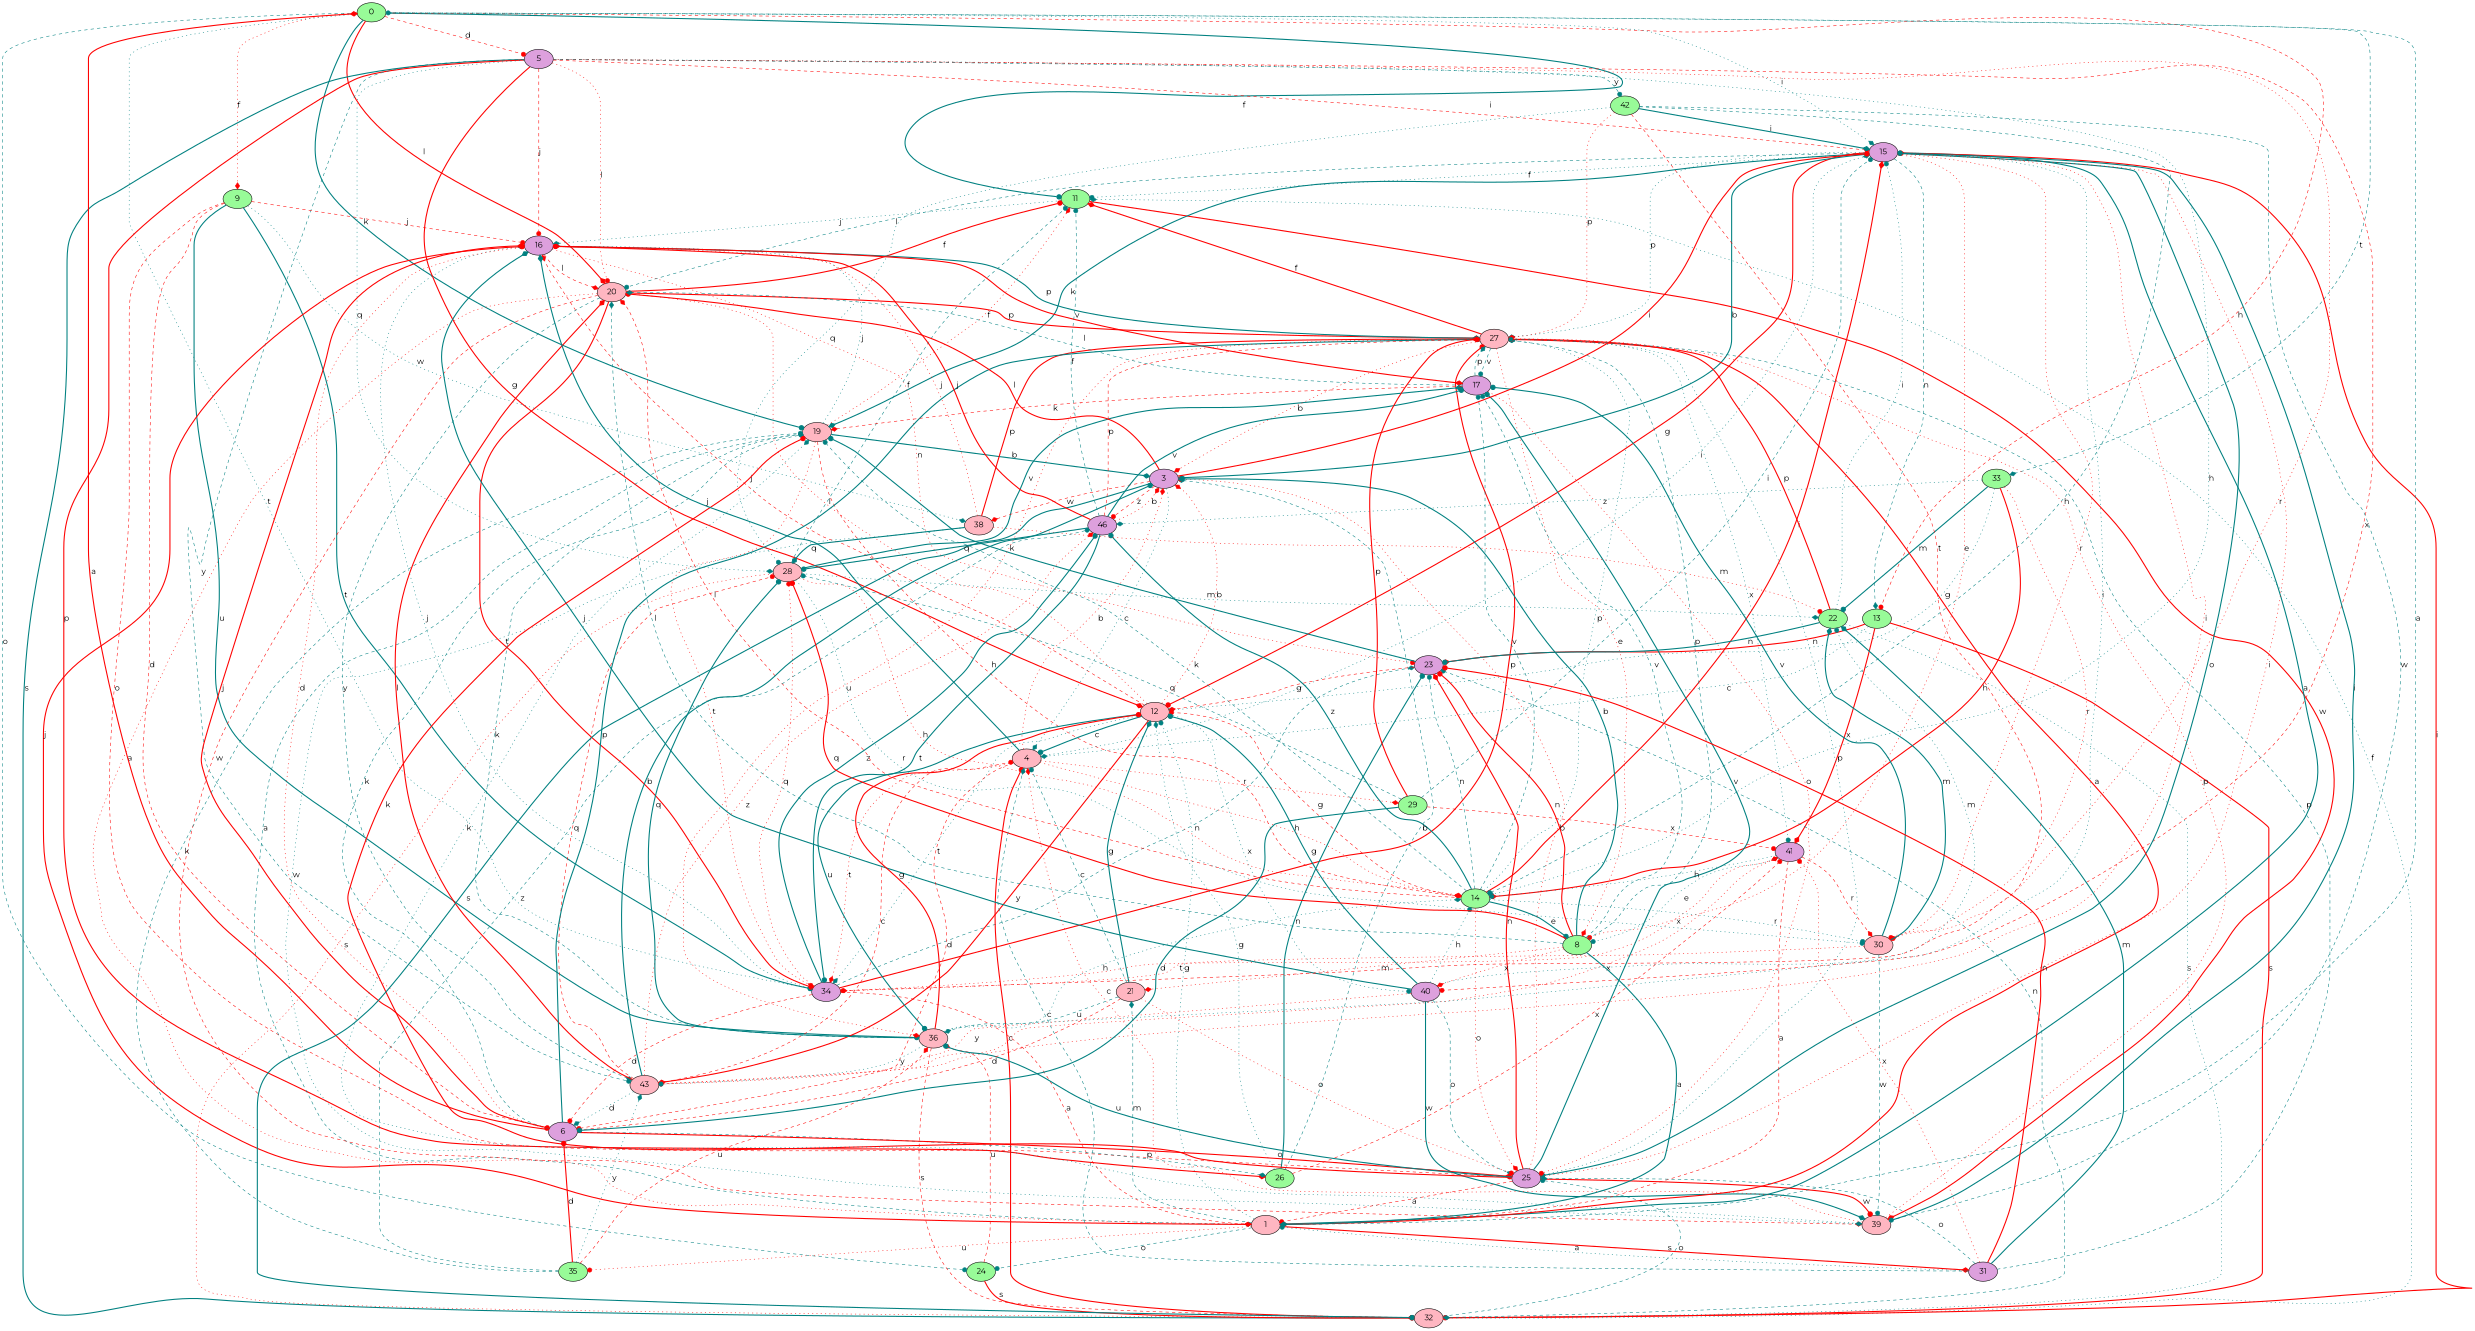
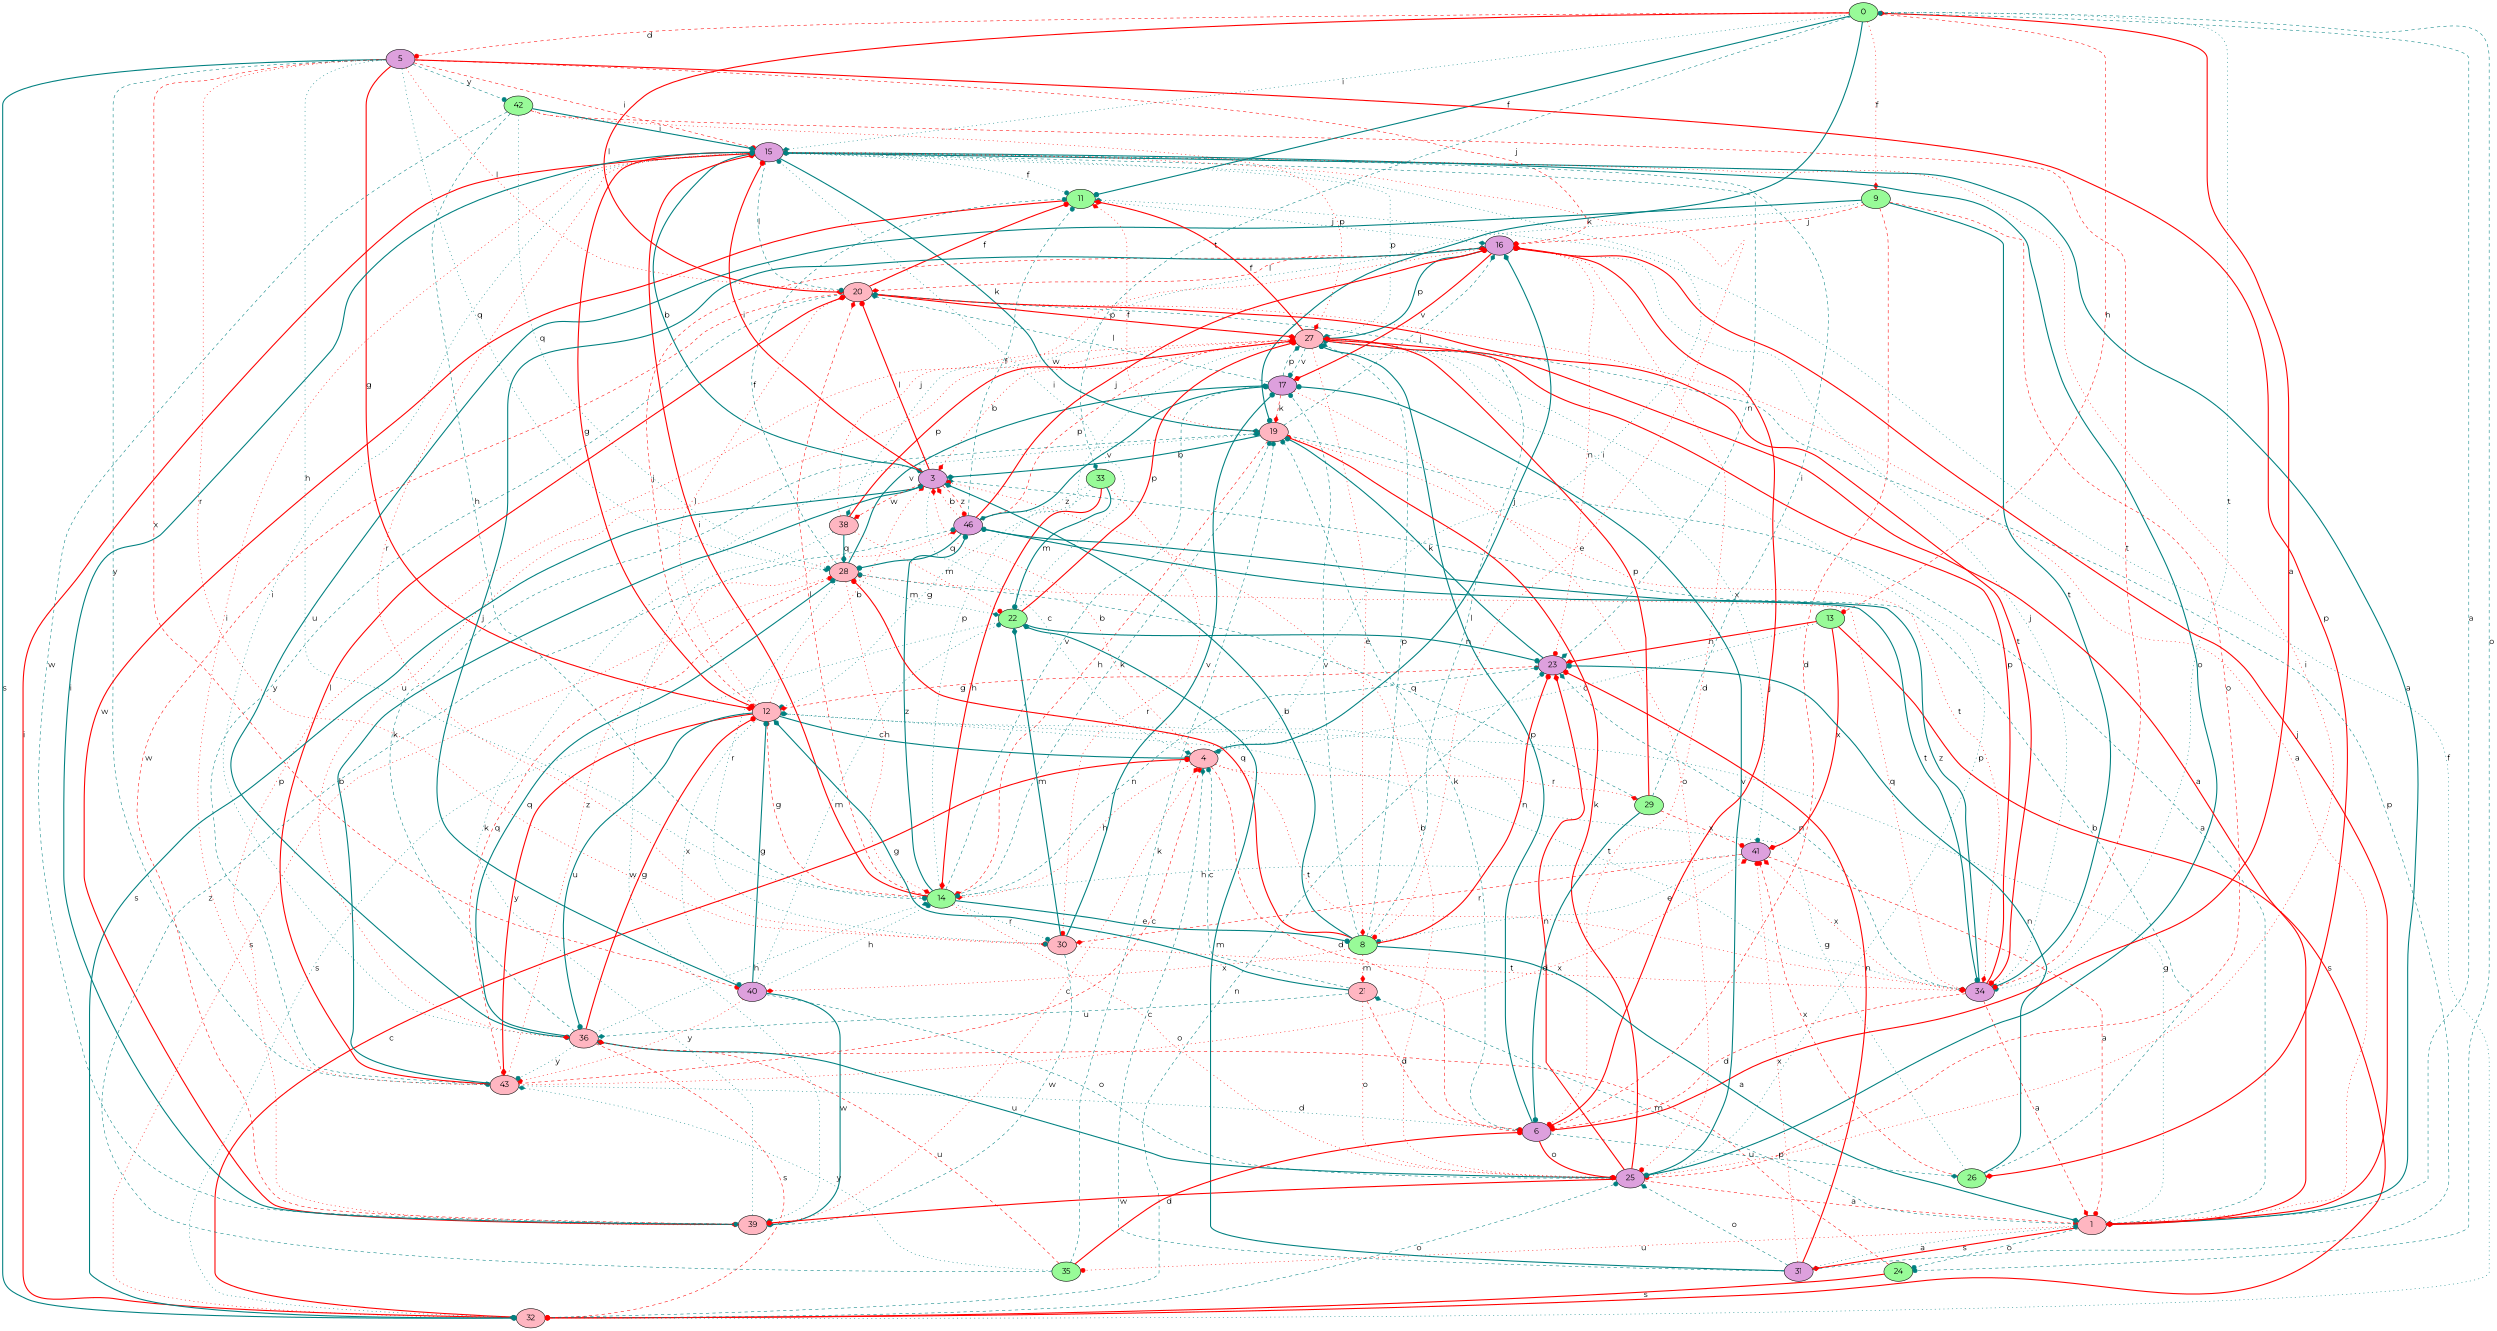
(854, 286) -> (1383, 358)
(1924, 379) -> (1529, 176)
